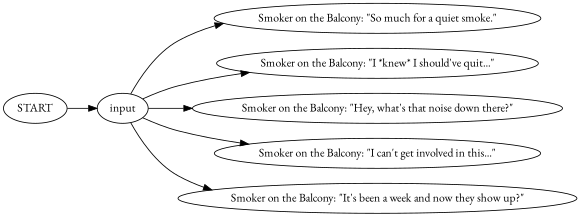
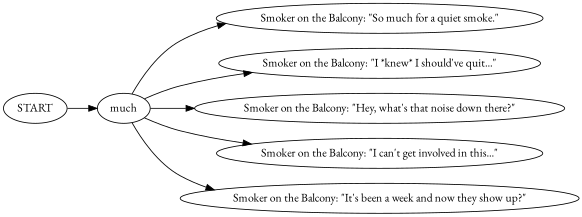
(123, 108) -> (124, 108)
